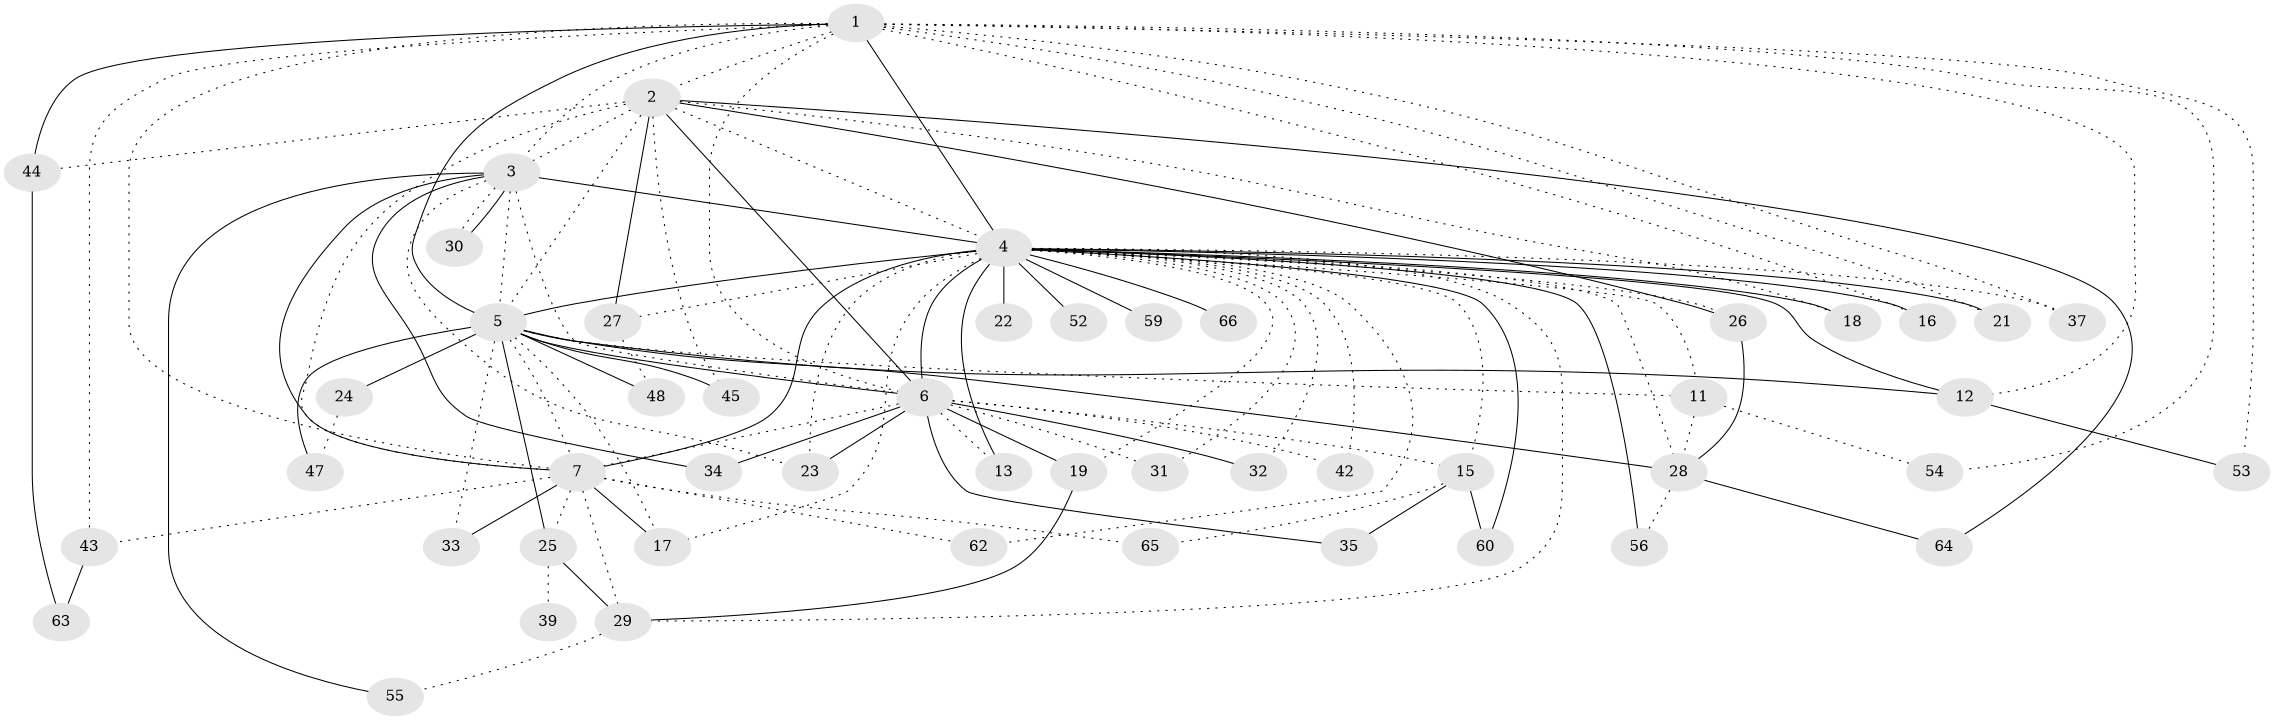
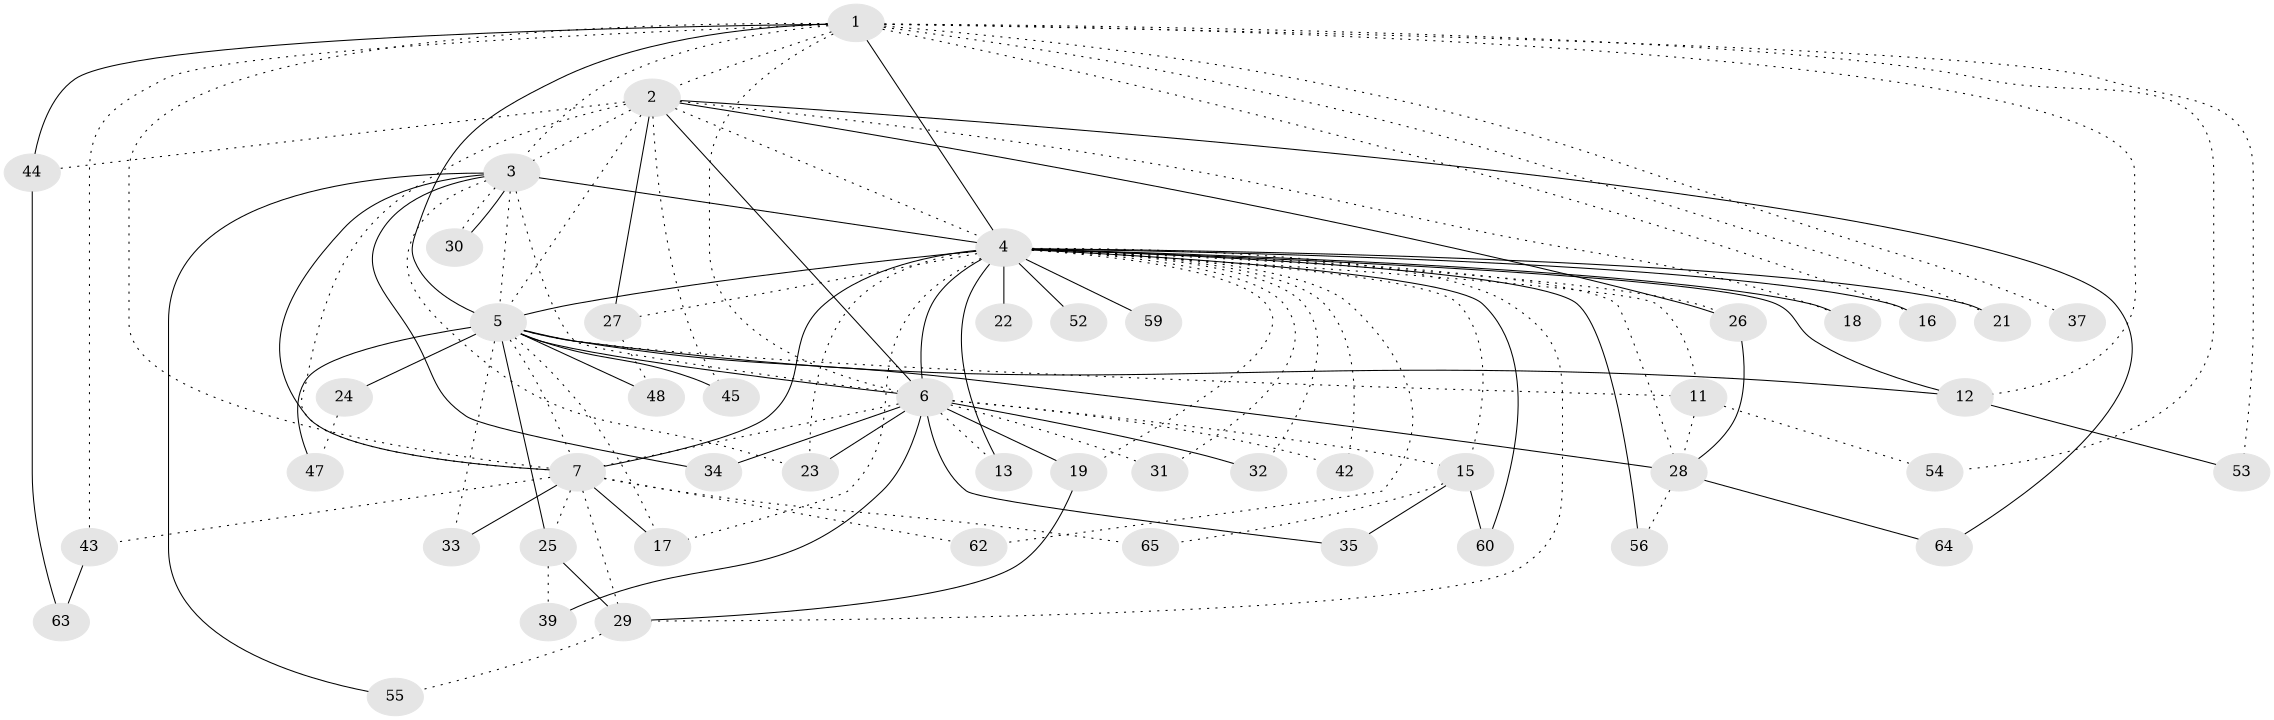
(1546, 259) -> none
(1229, 322) -> none
none -> (775, 557)
